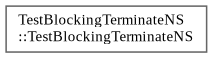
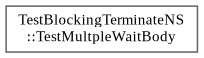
(106, 29) -> (102, 29)
